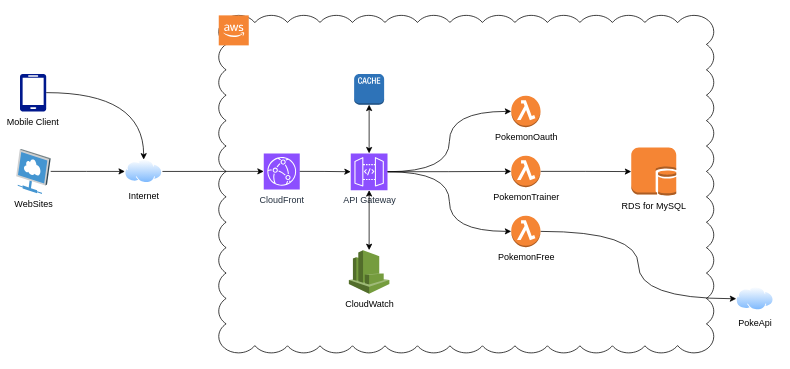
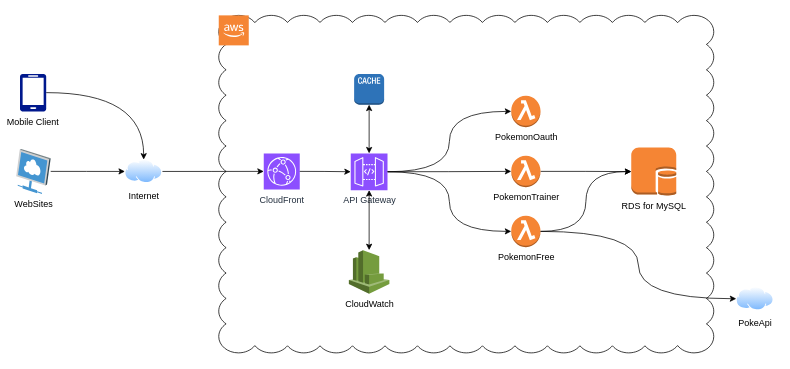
none -> (586, 203)
